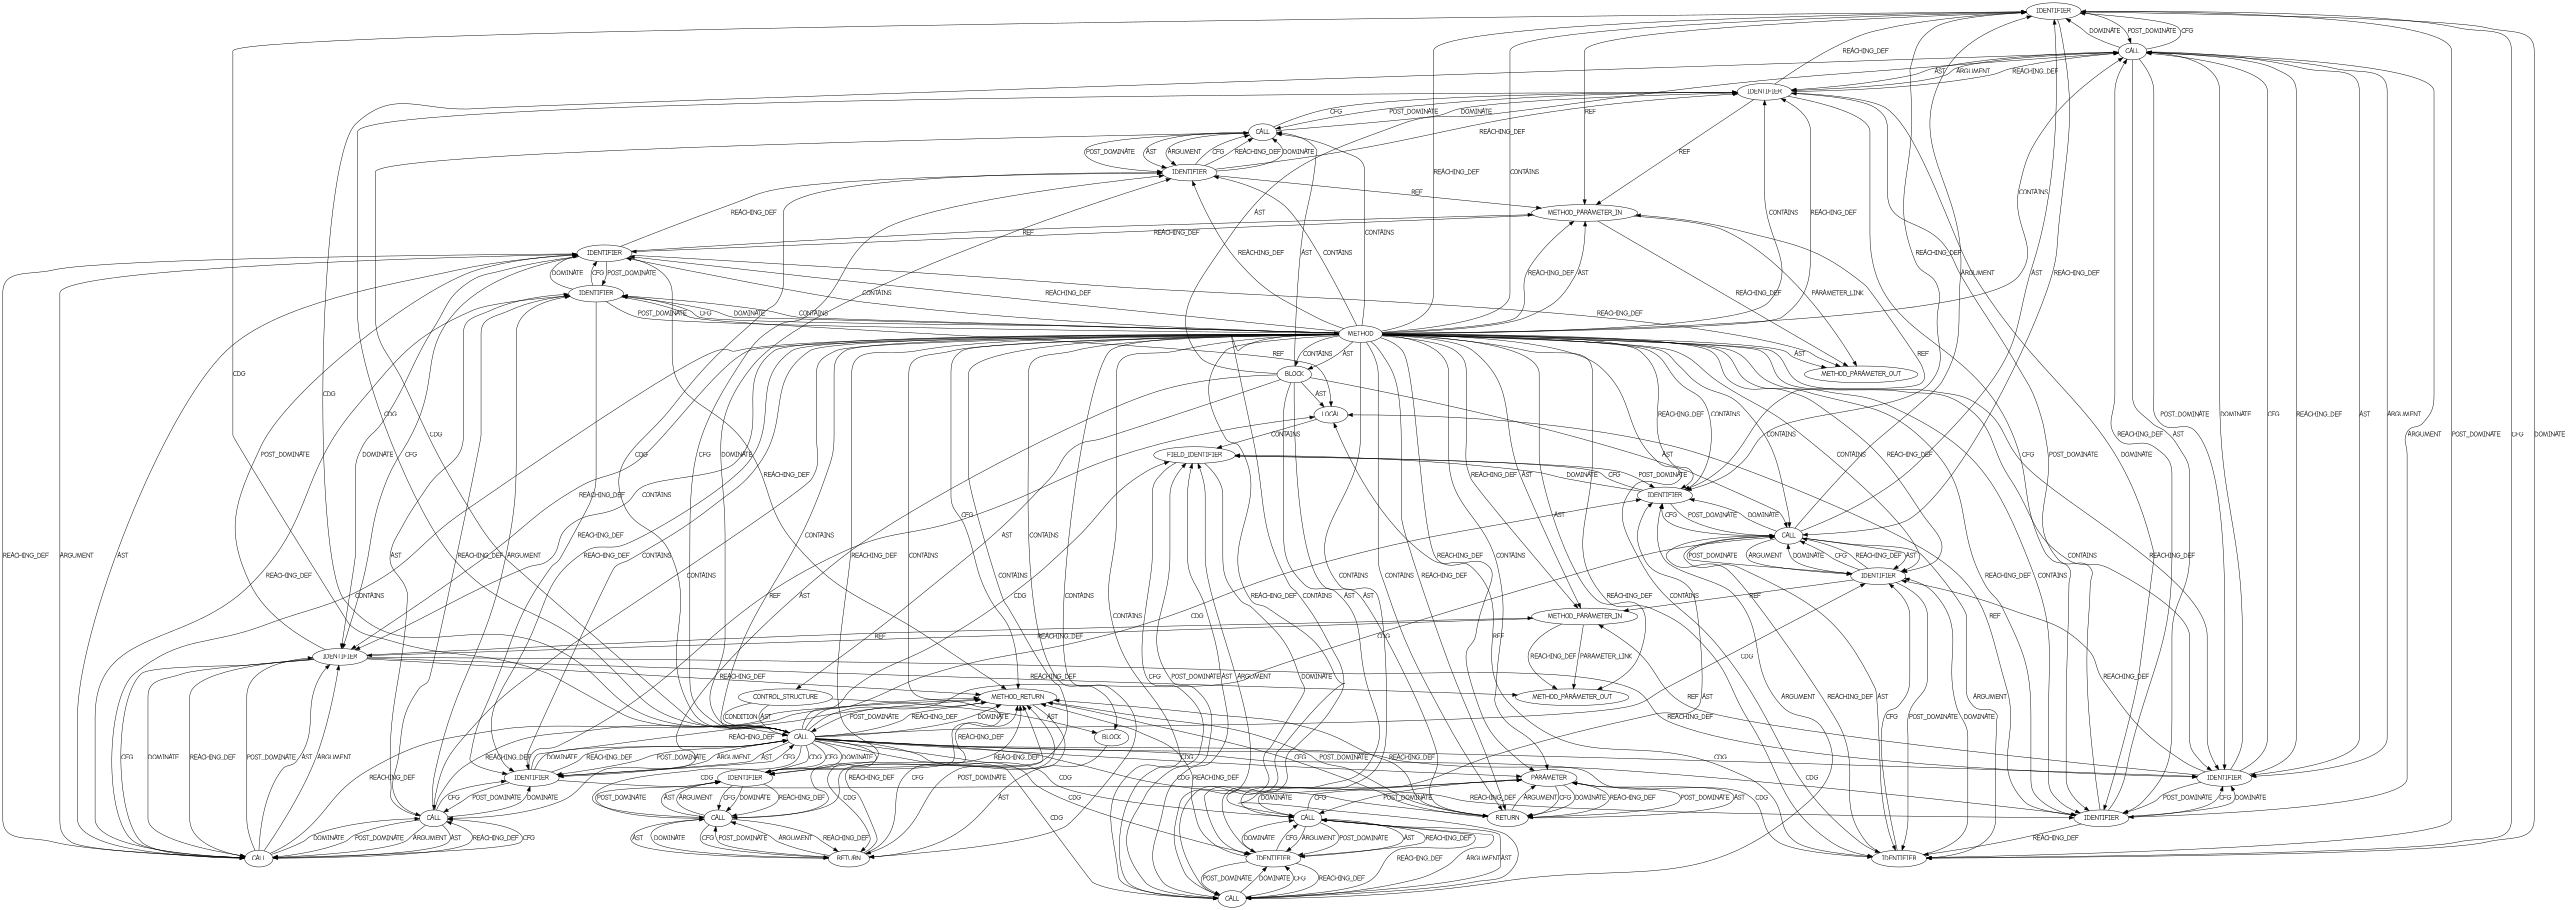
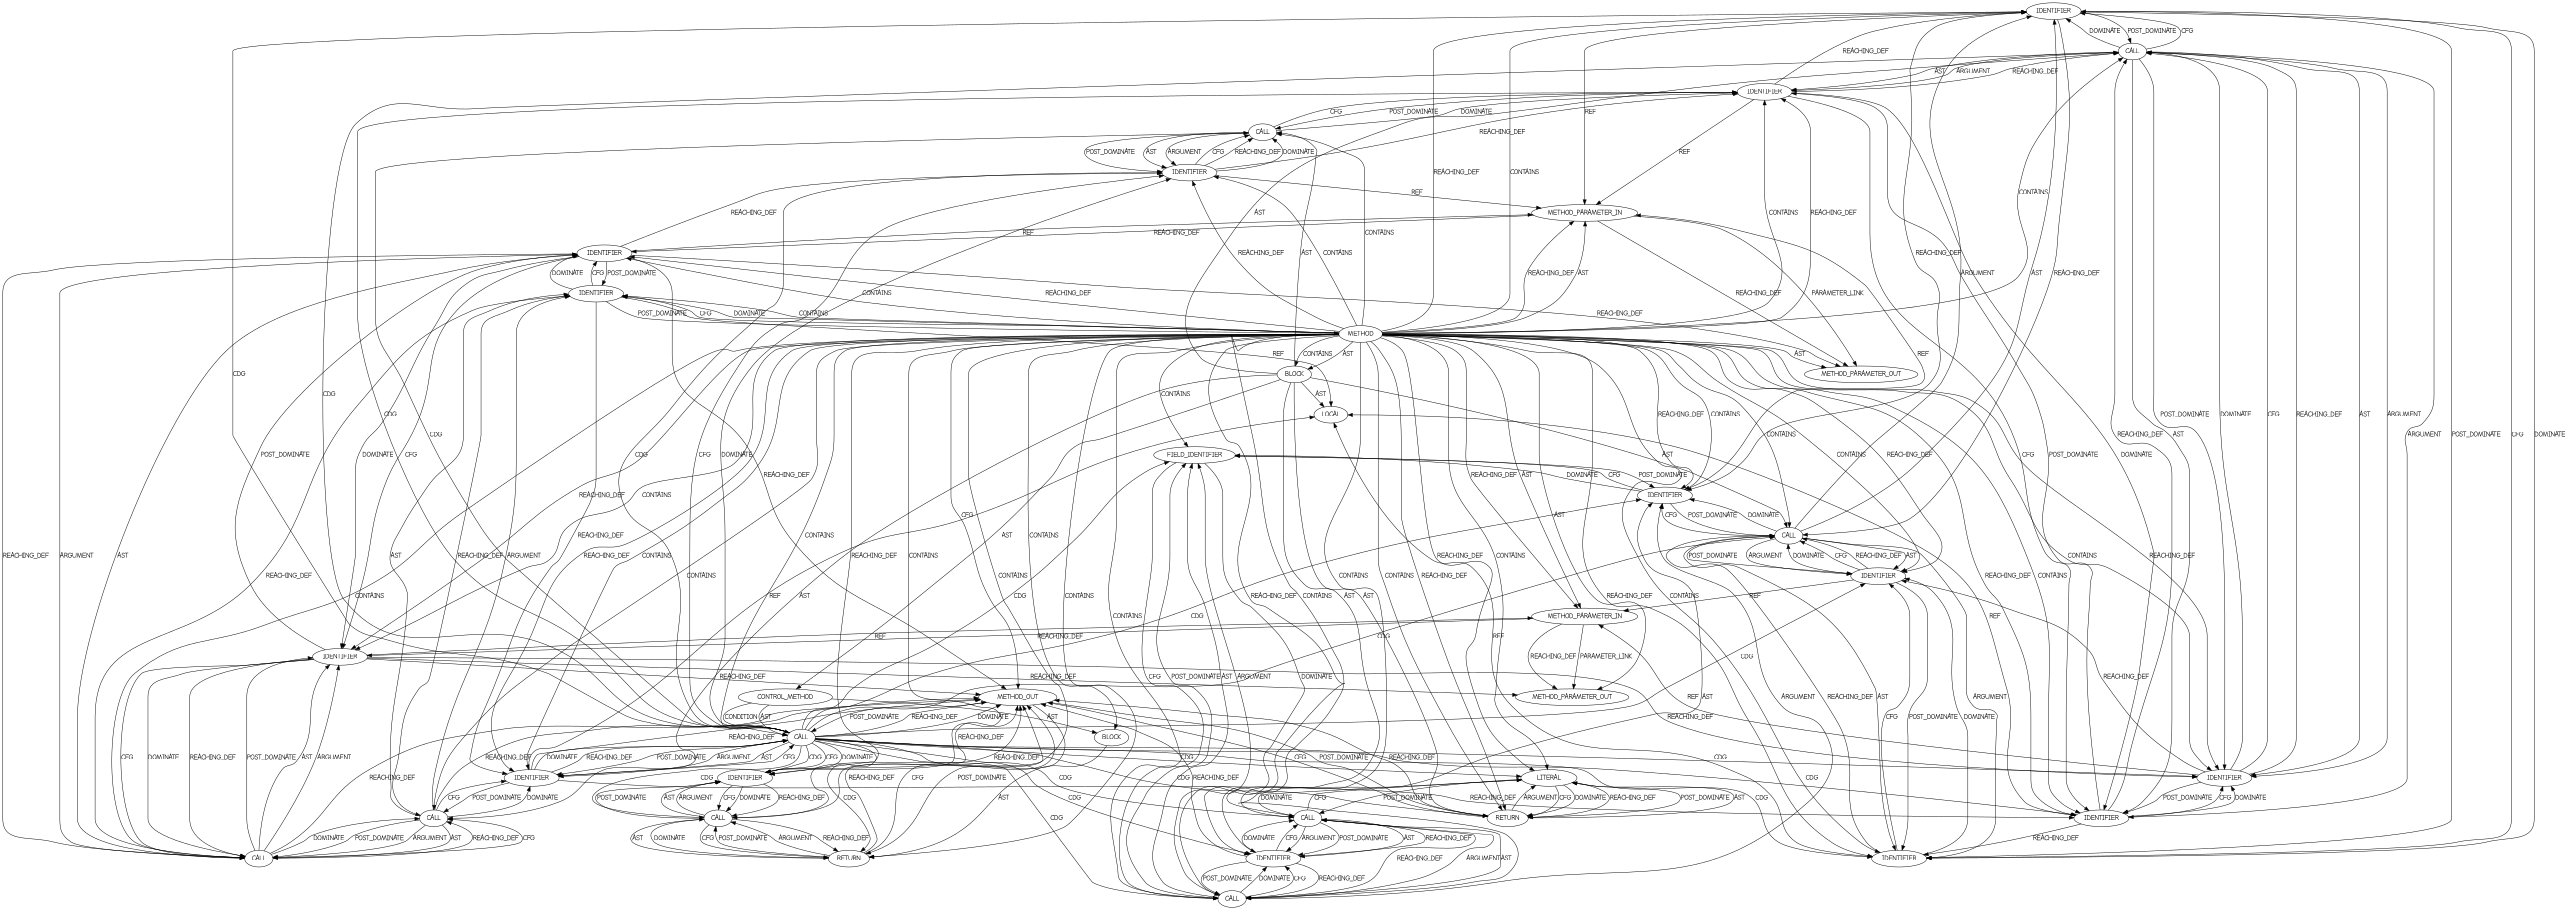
(1269, 433) -> (1184, 355)
(785, 697) -> (785, 697)
(1018, 697) -> (1018, 697)
(1549, 778) -> (1549, 778)
